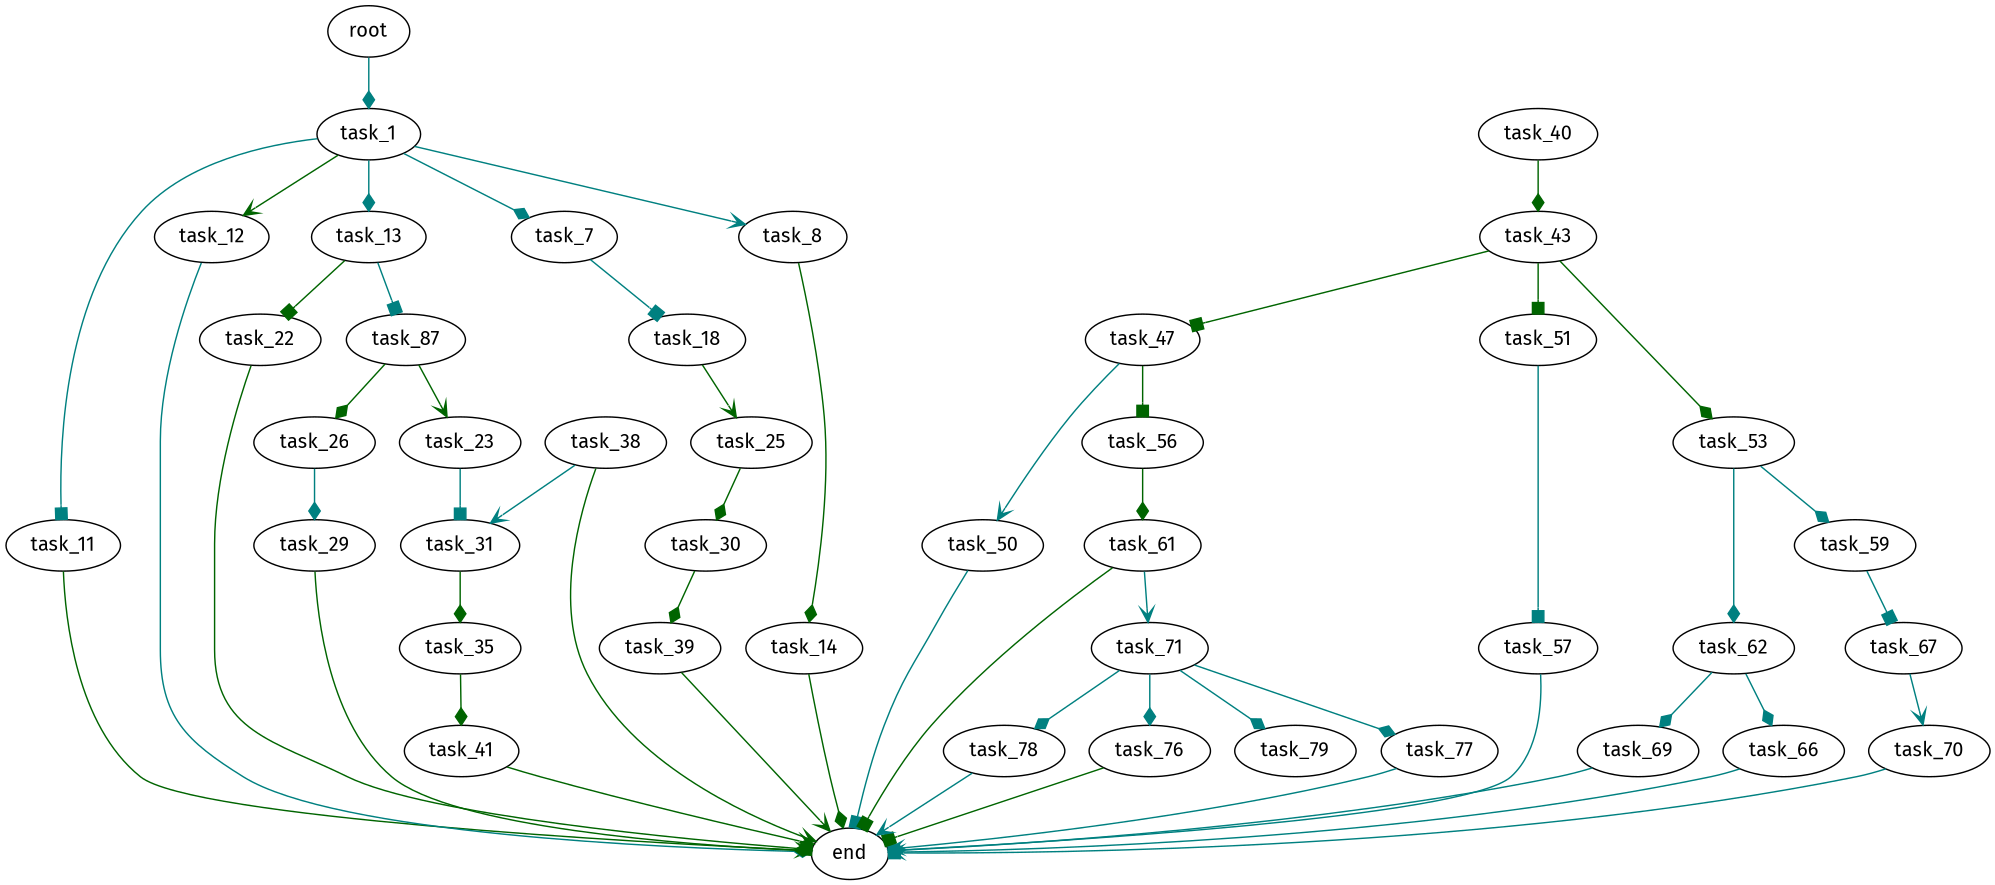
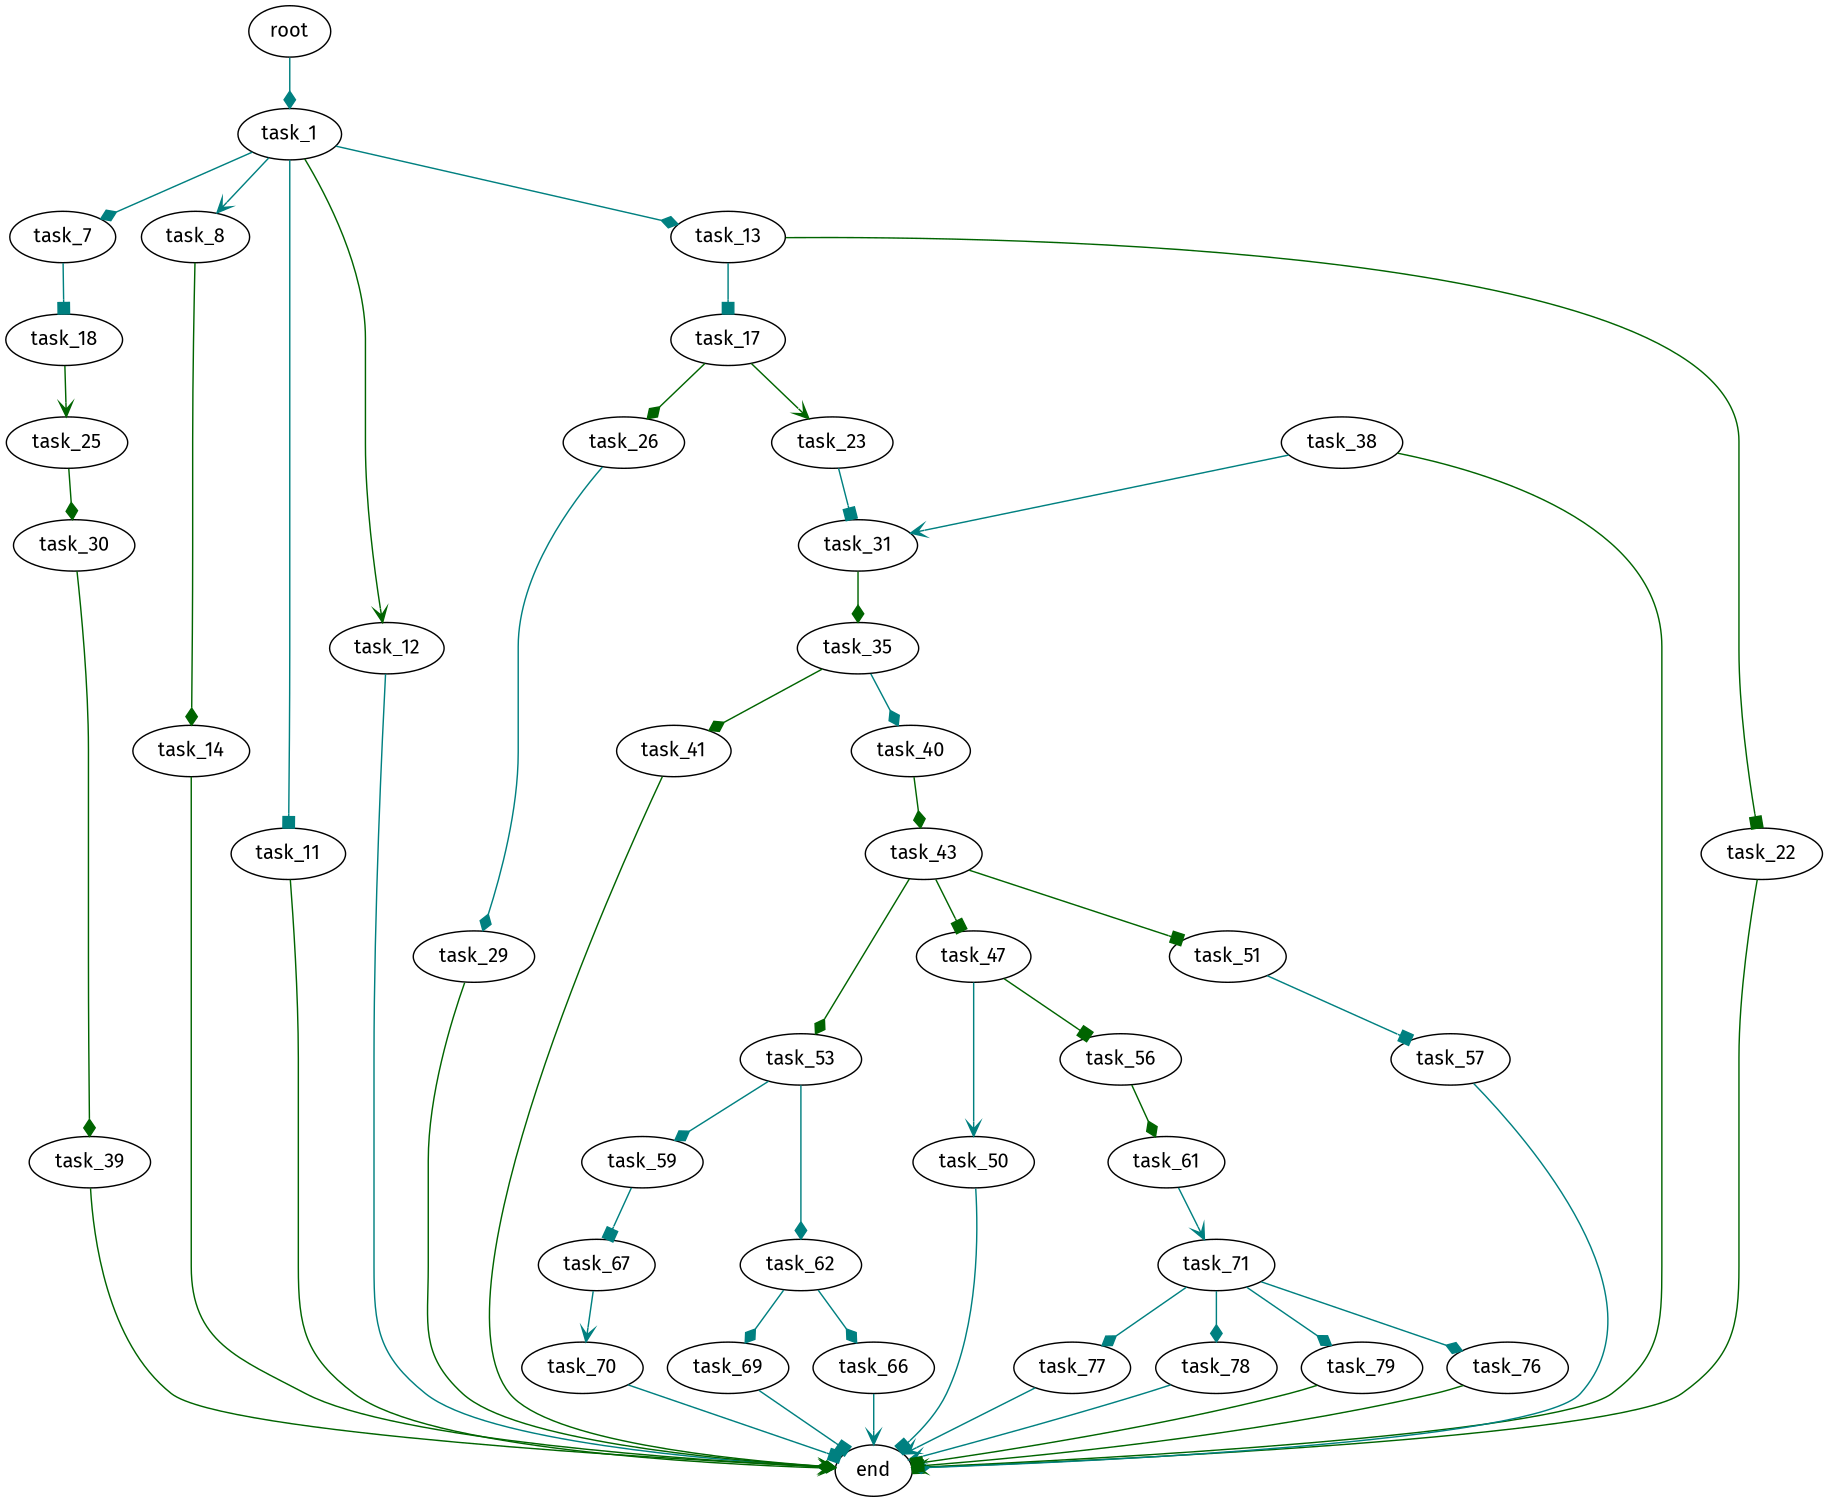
(406, 340) -> (728, 340)
(977, 679) -> (1123, 1430)
none -> (880, 692)
